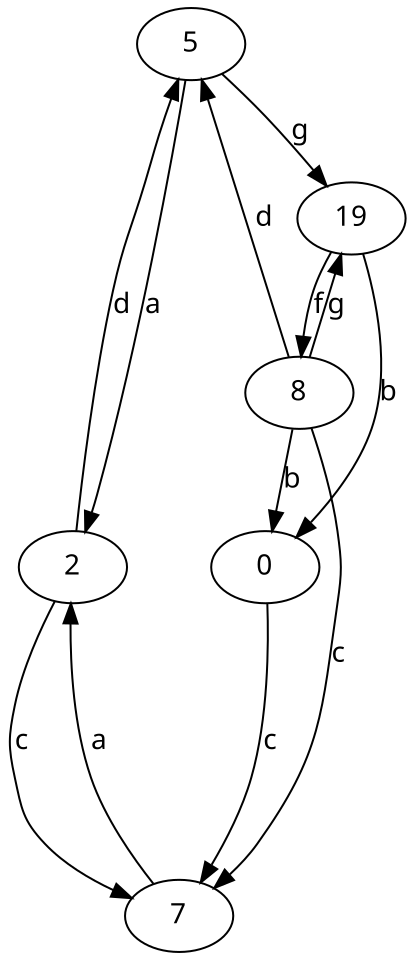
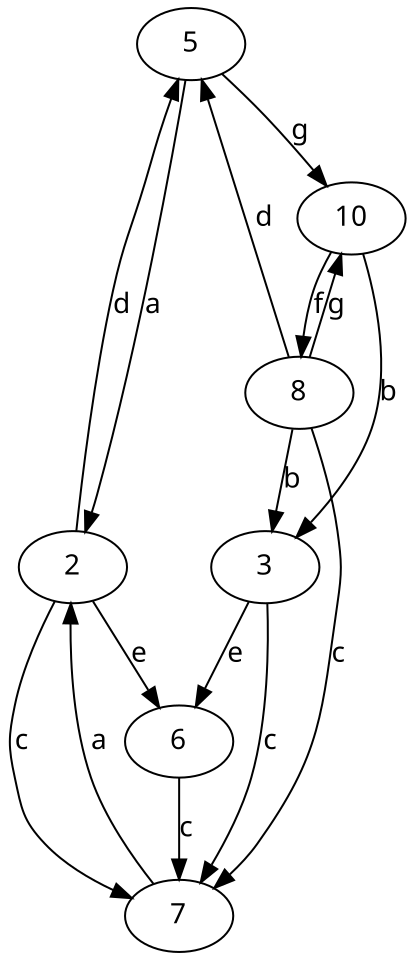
(351, 218) -> (351, 218)
(265, 567) -> (265, 567)
none -> (179, 742)
